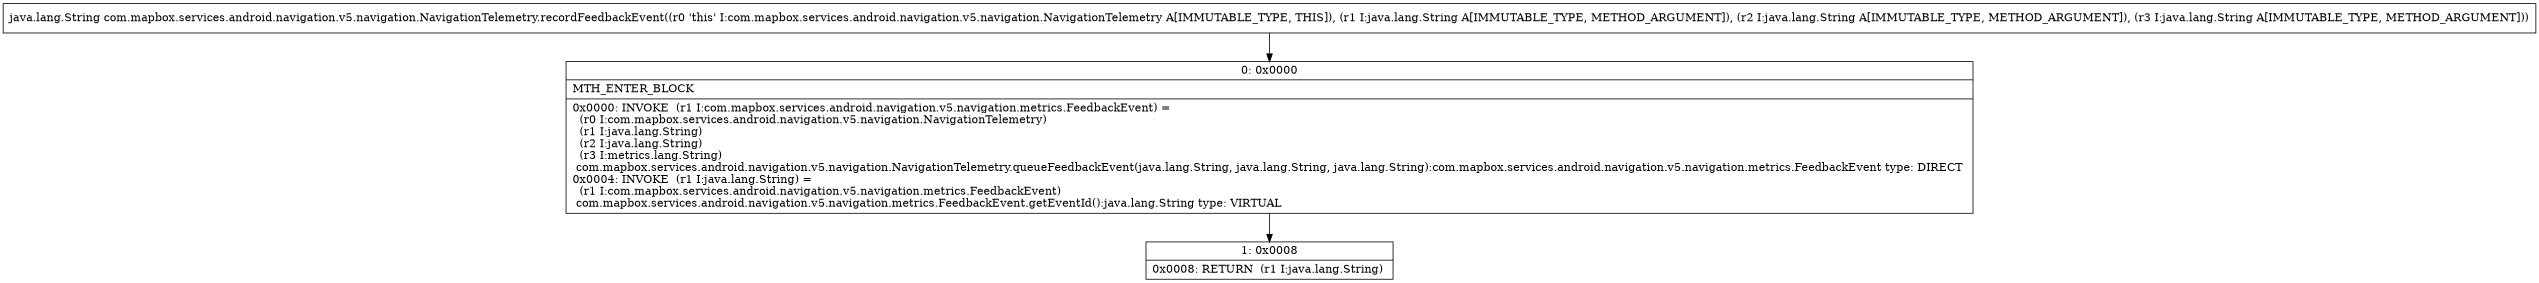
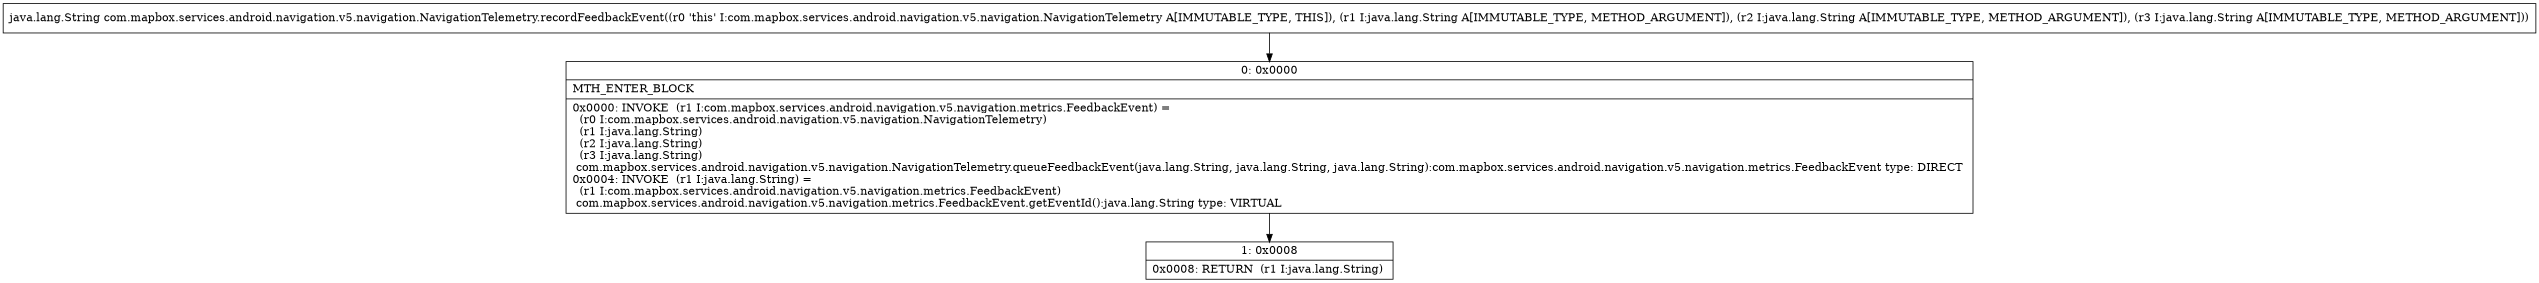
(647, 156) -> (638, 156)
